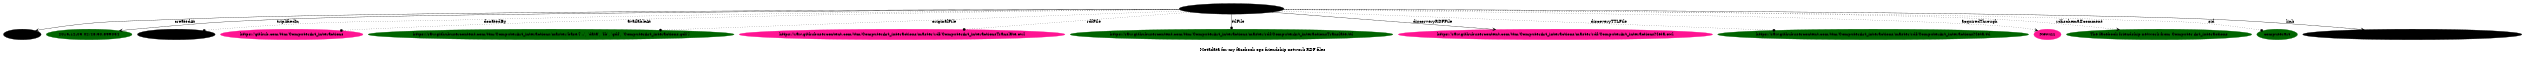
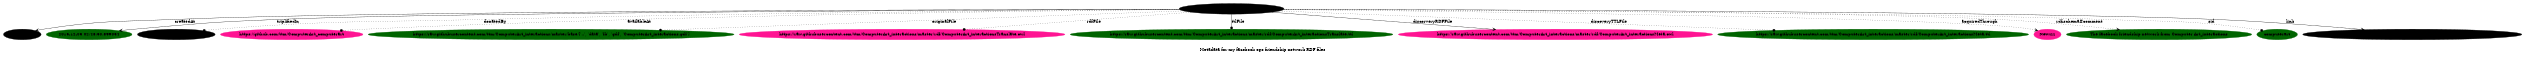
(292, 34) -> (292, 34)
